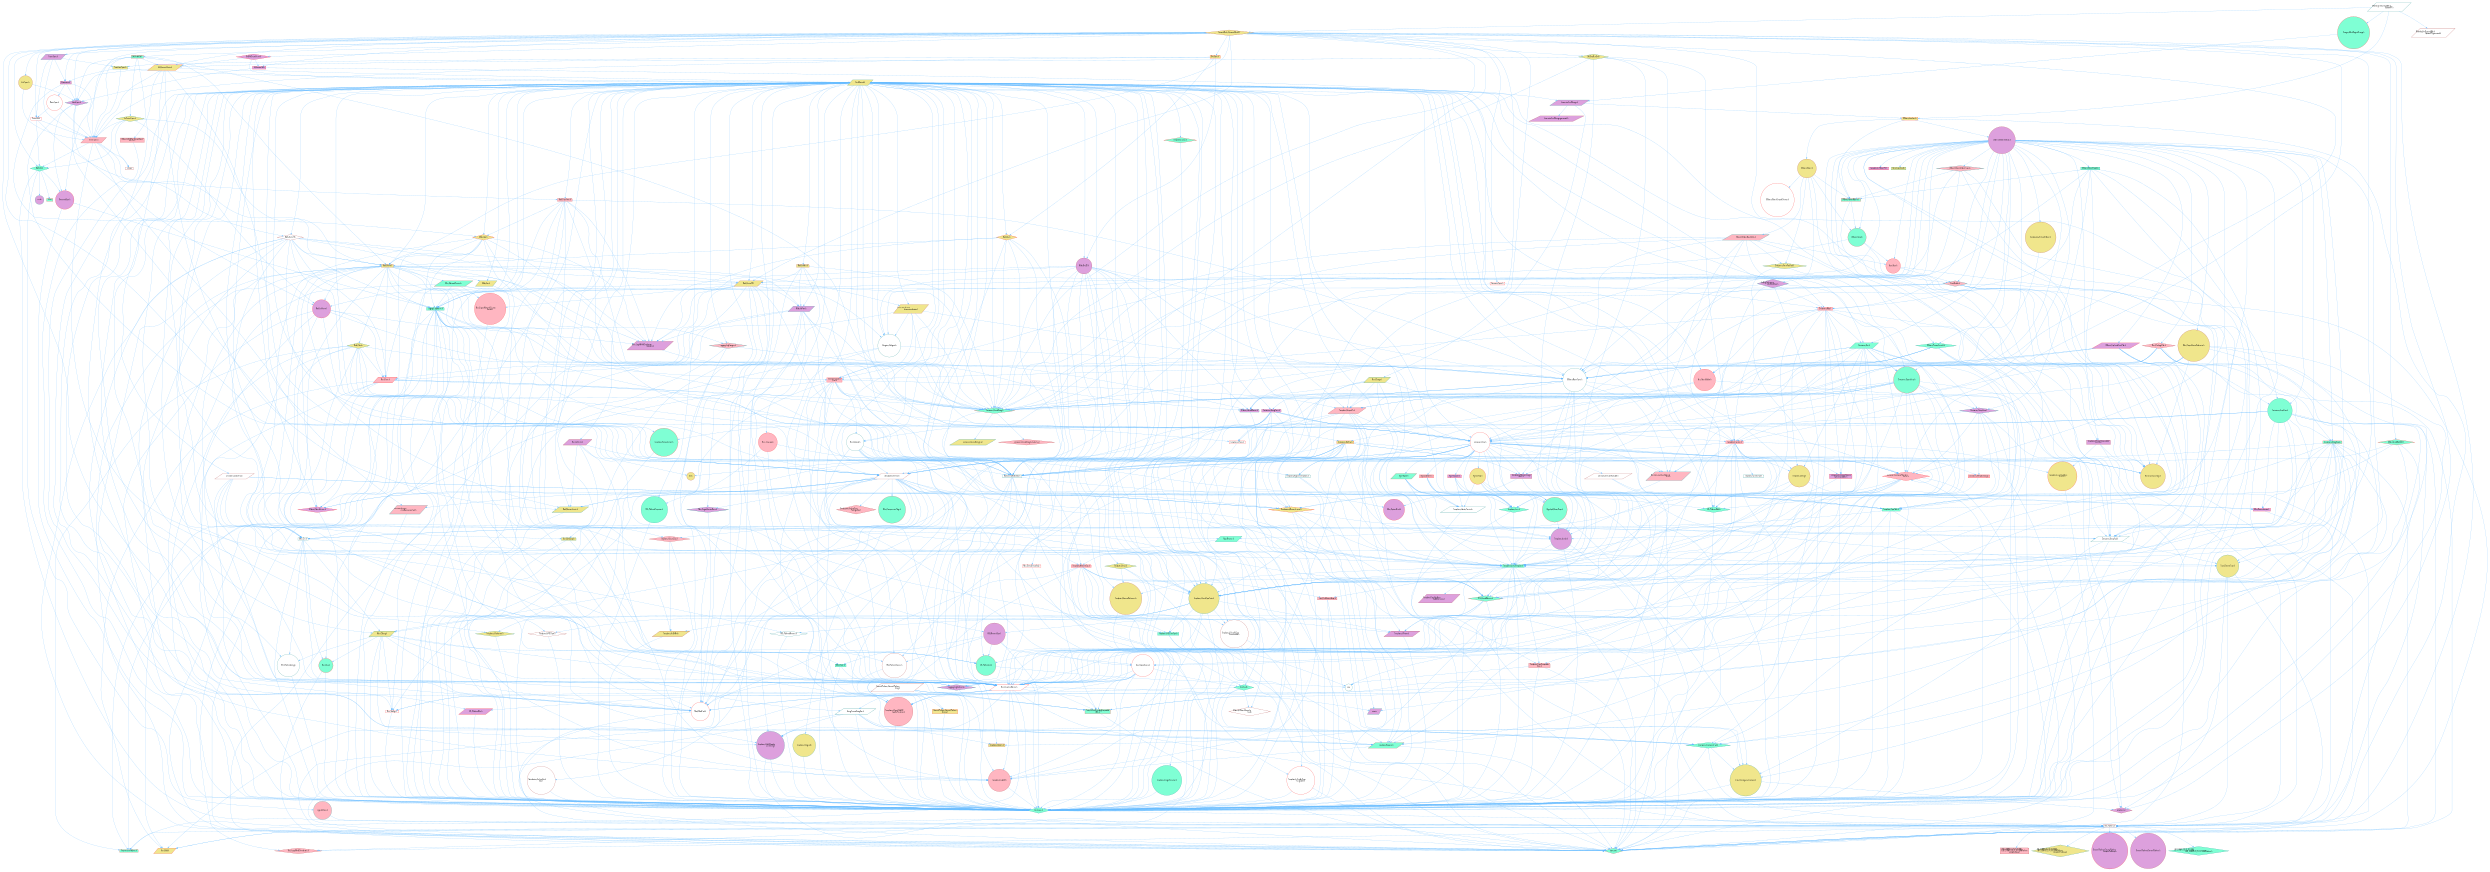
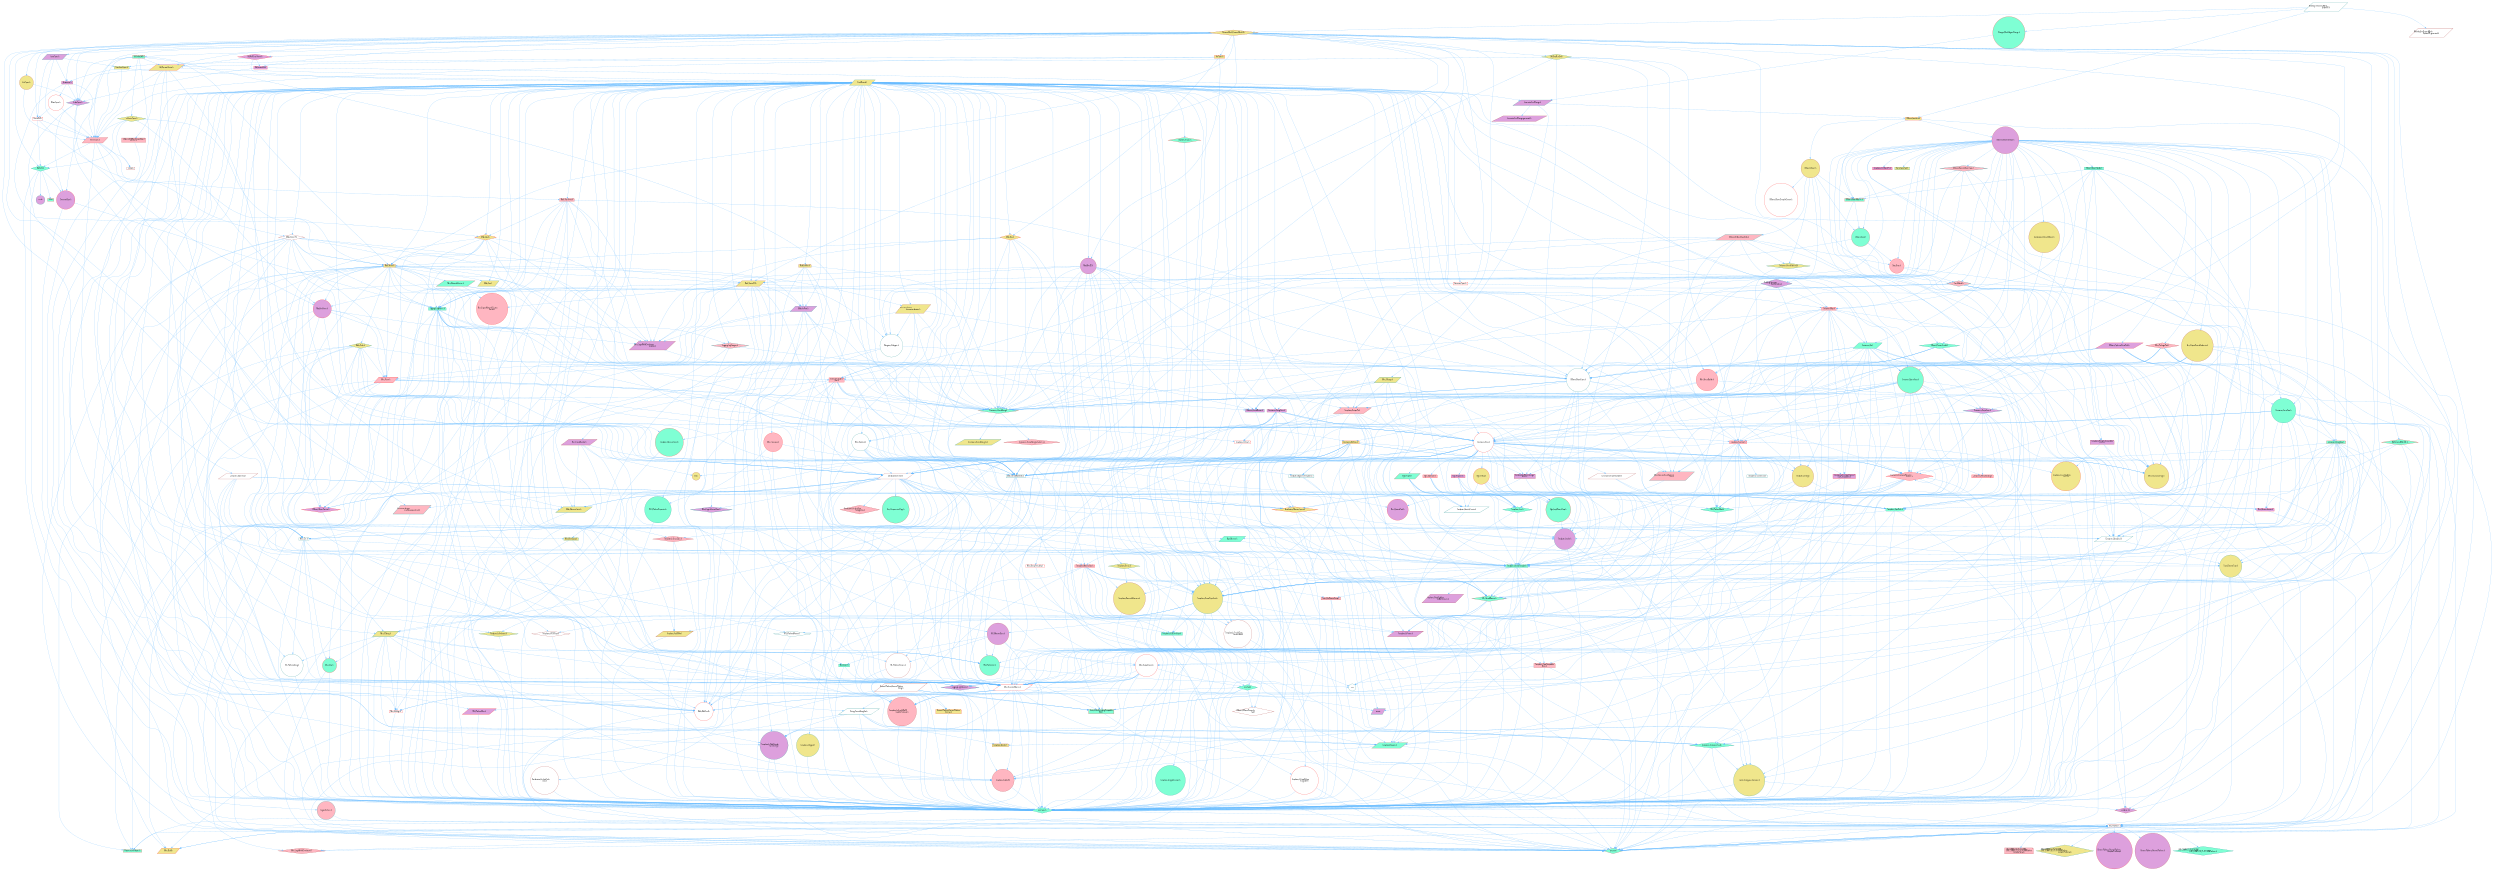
(577, 442) -> (579, 442)
